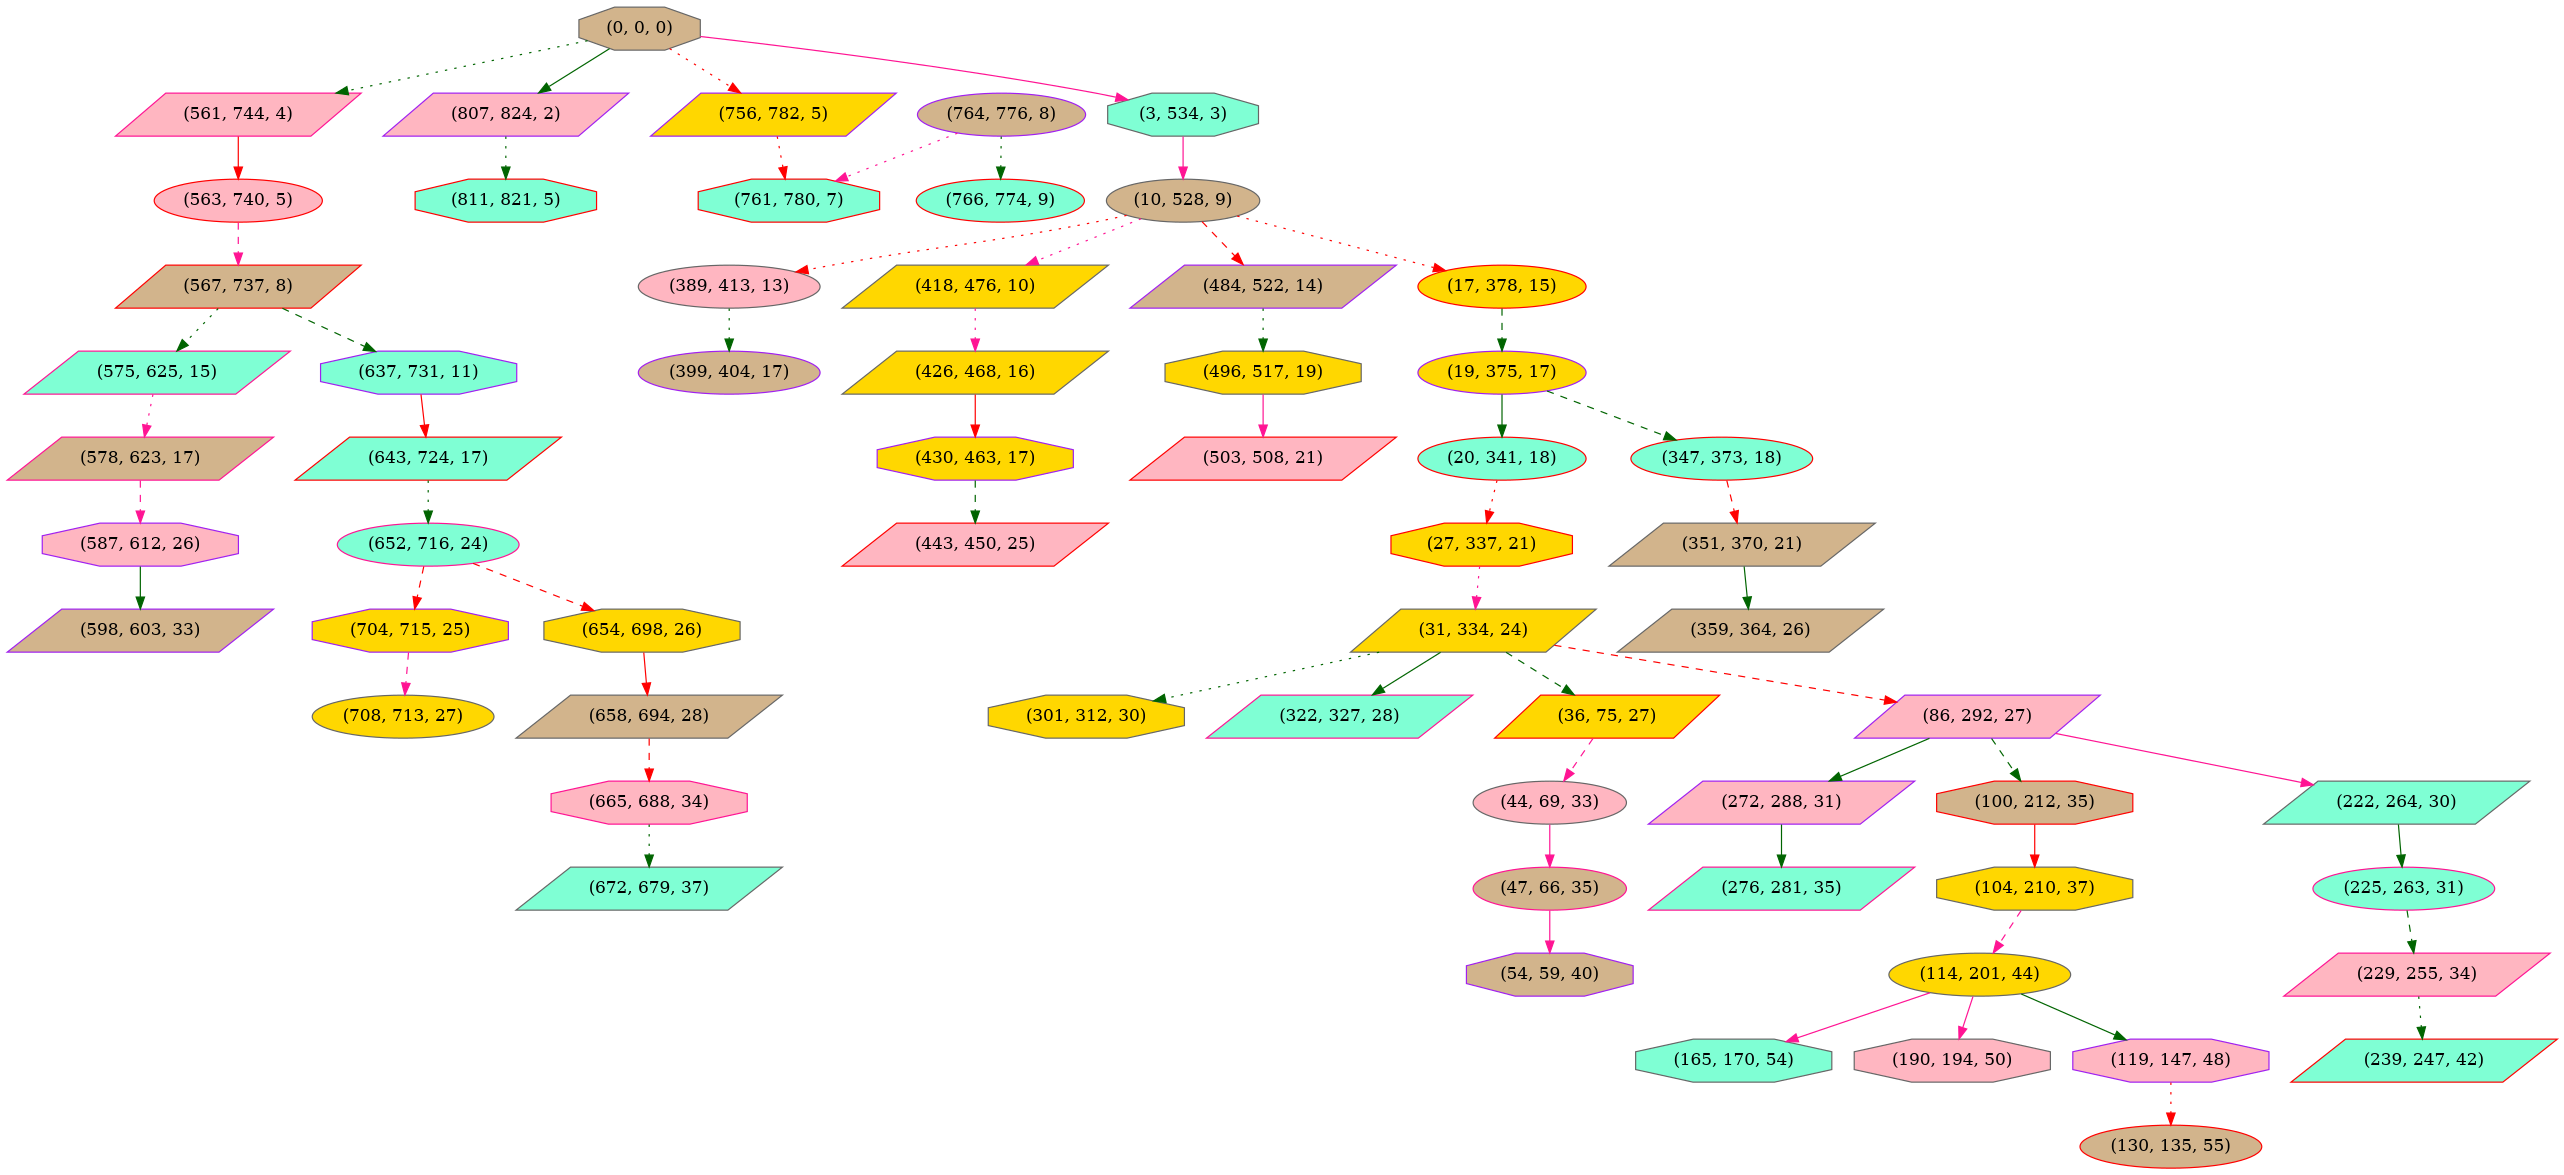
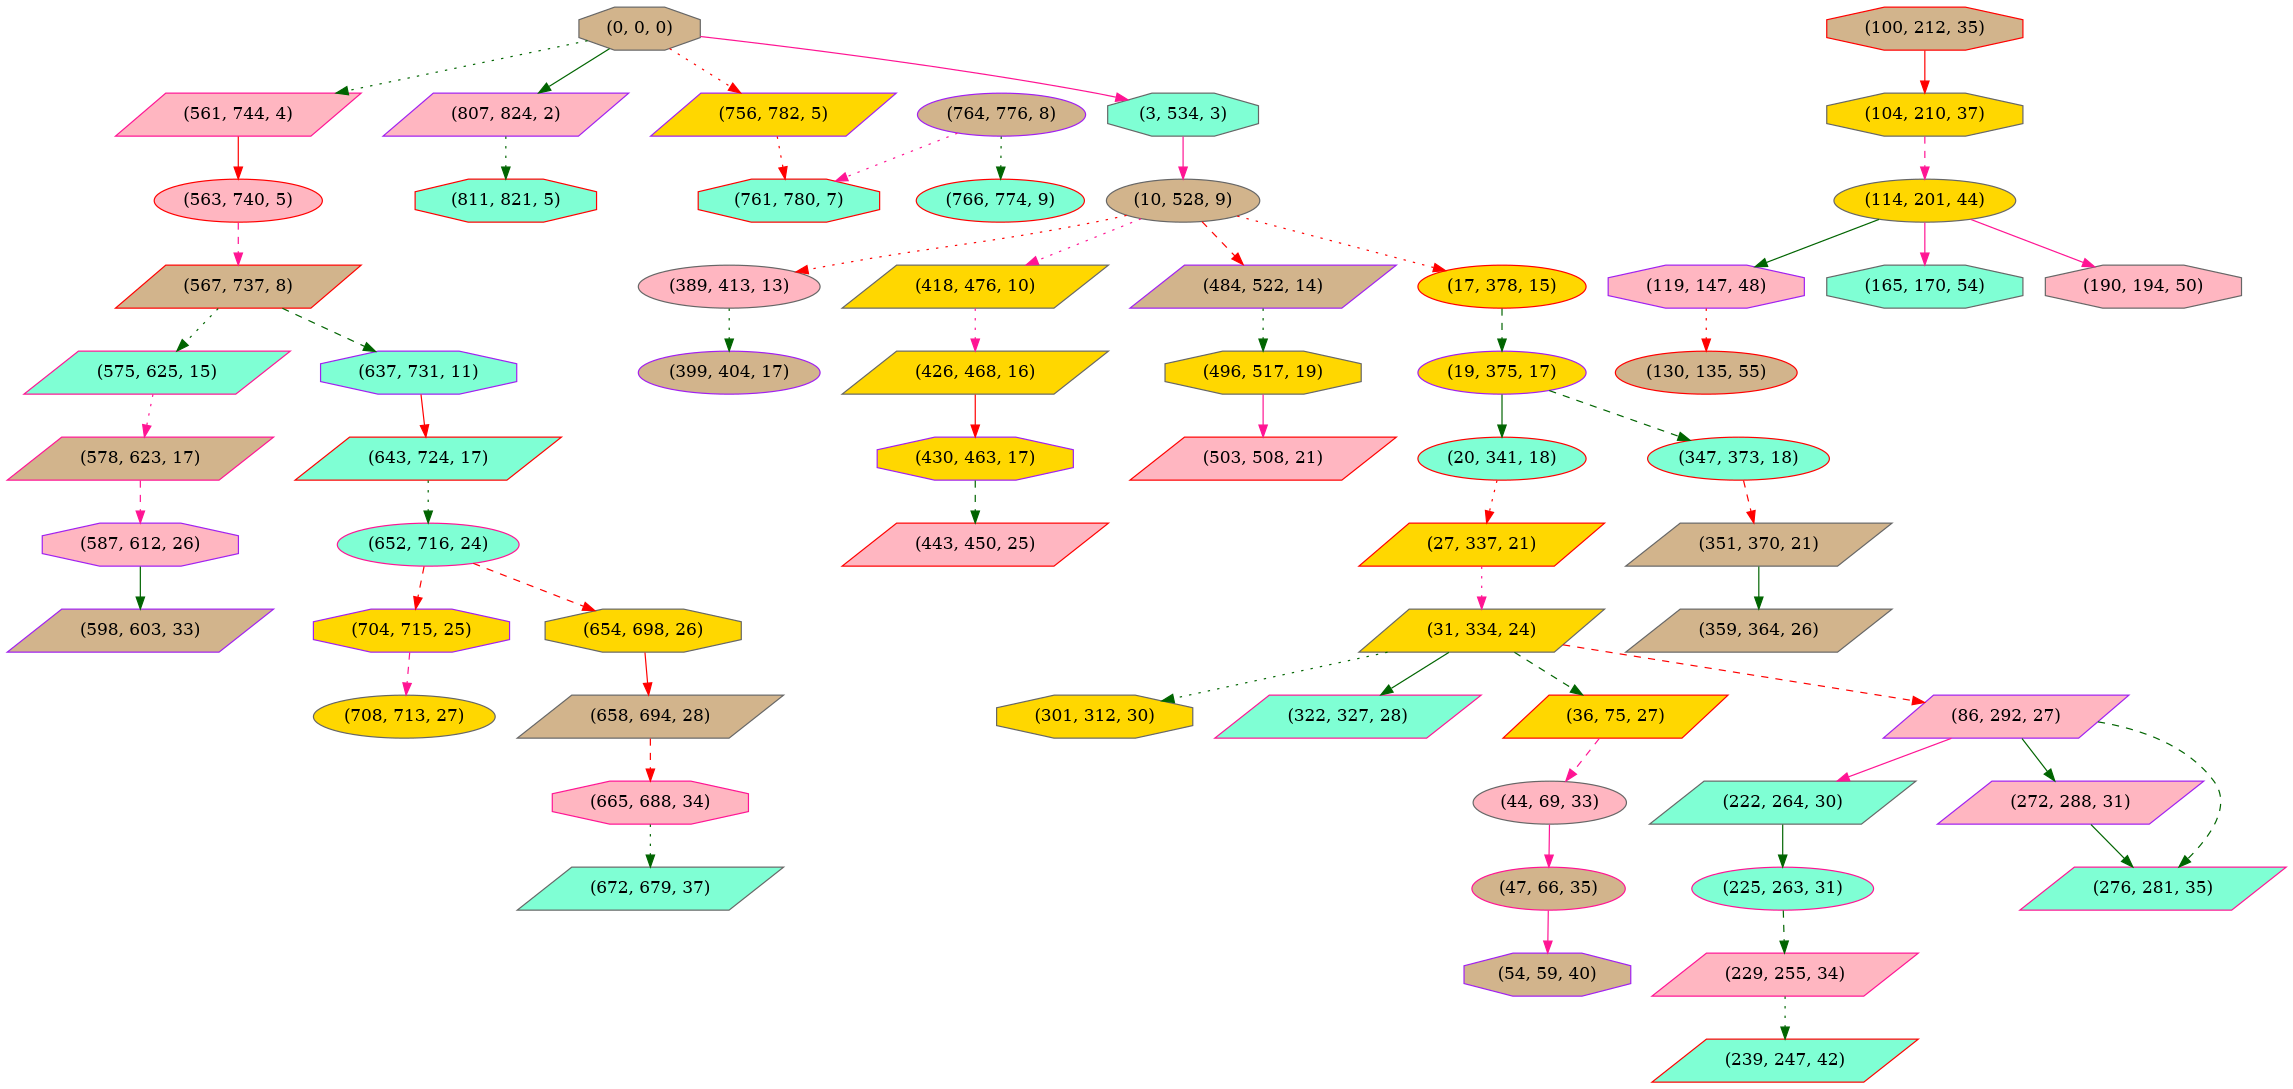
(1482, 545) -> (1482, 545)
(2003, 755) -> (2199, 765)
